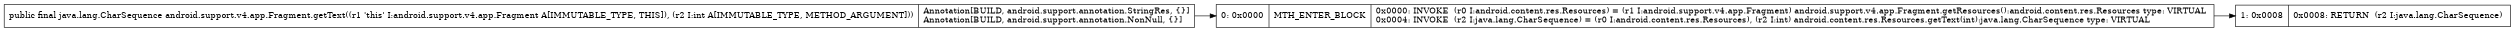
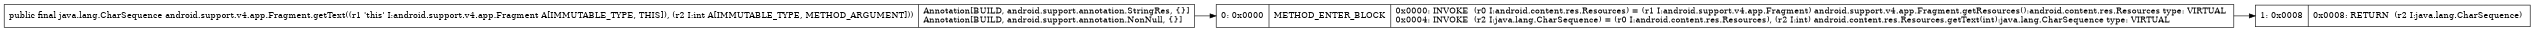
(1320, 16) -> (1330, 16)
